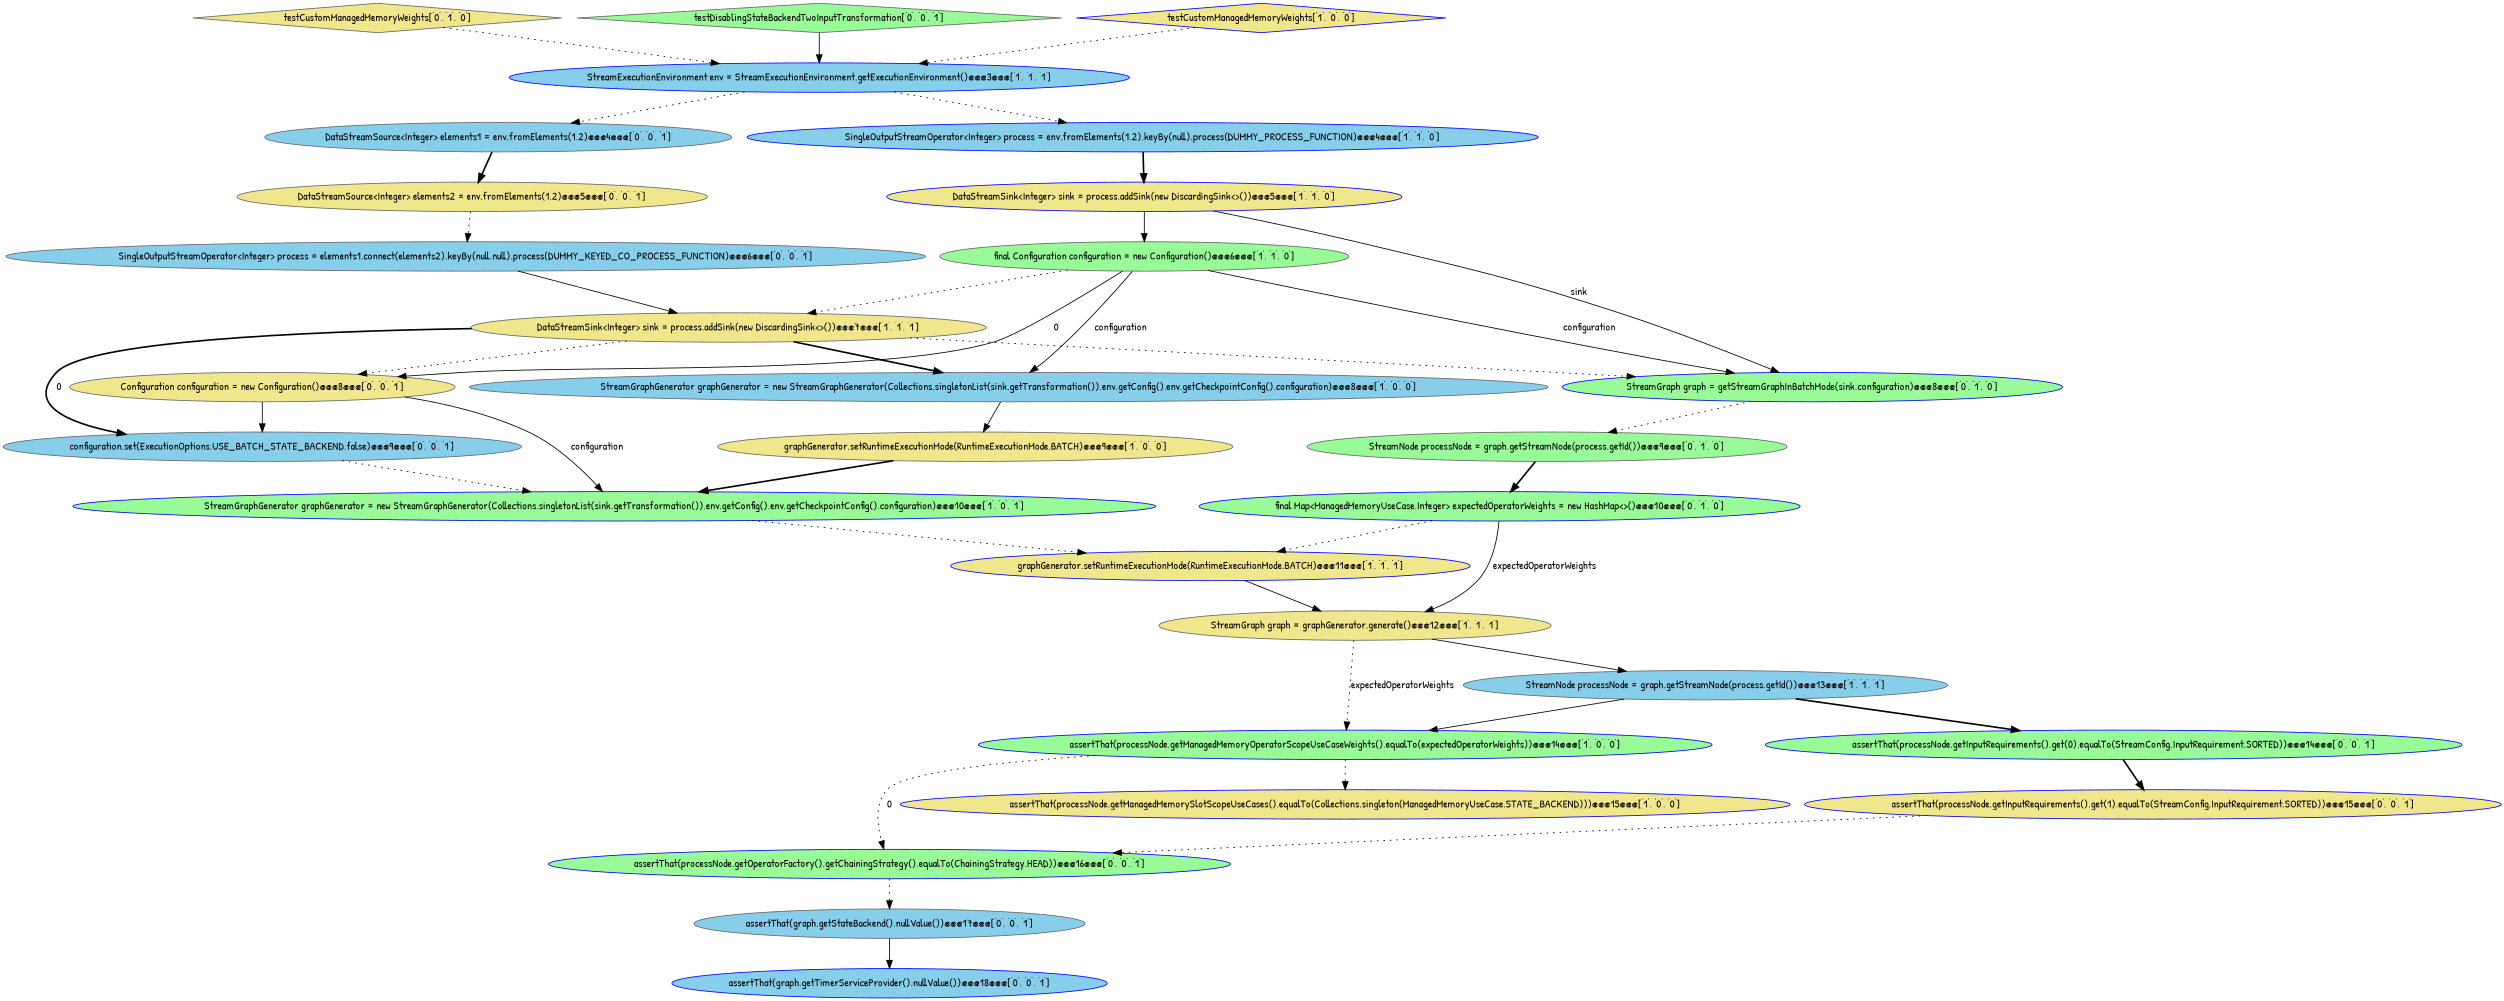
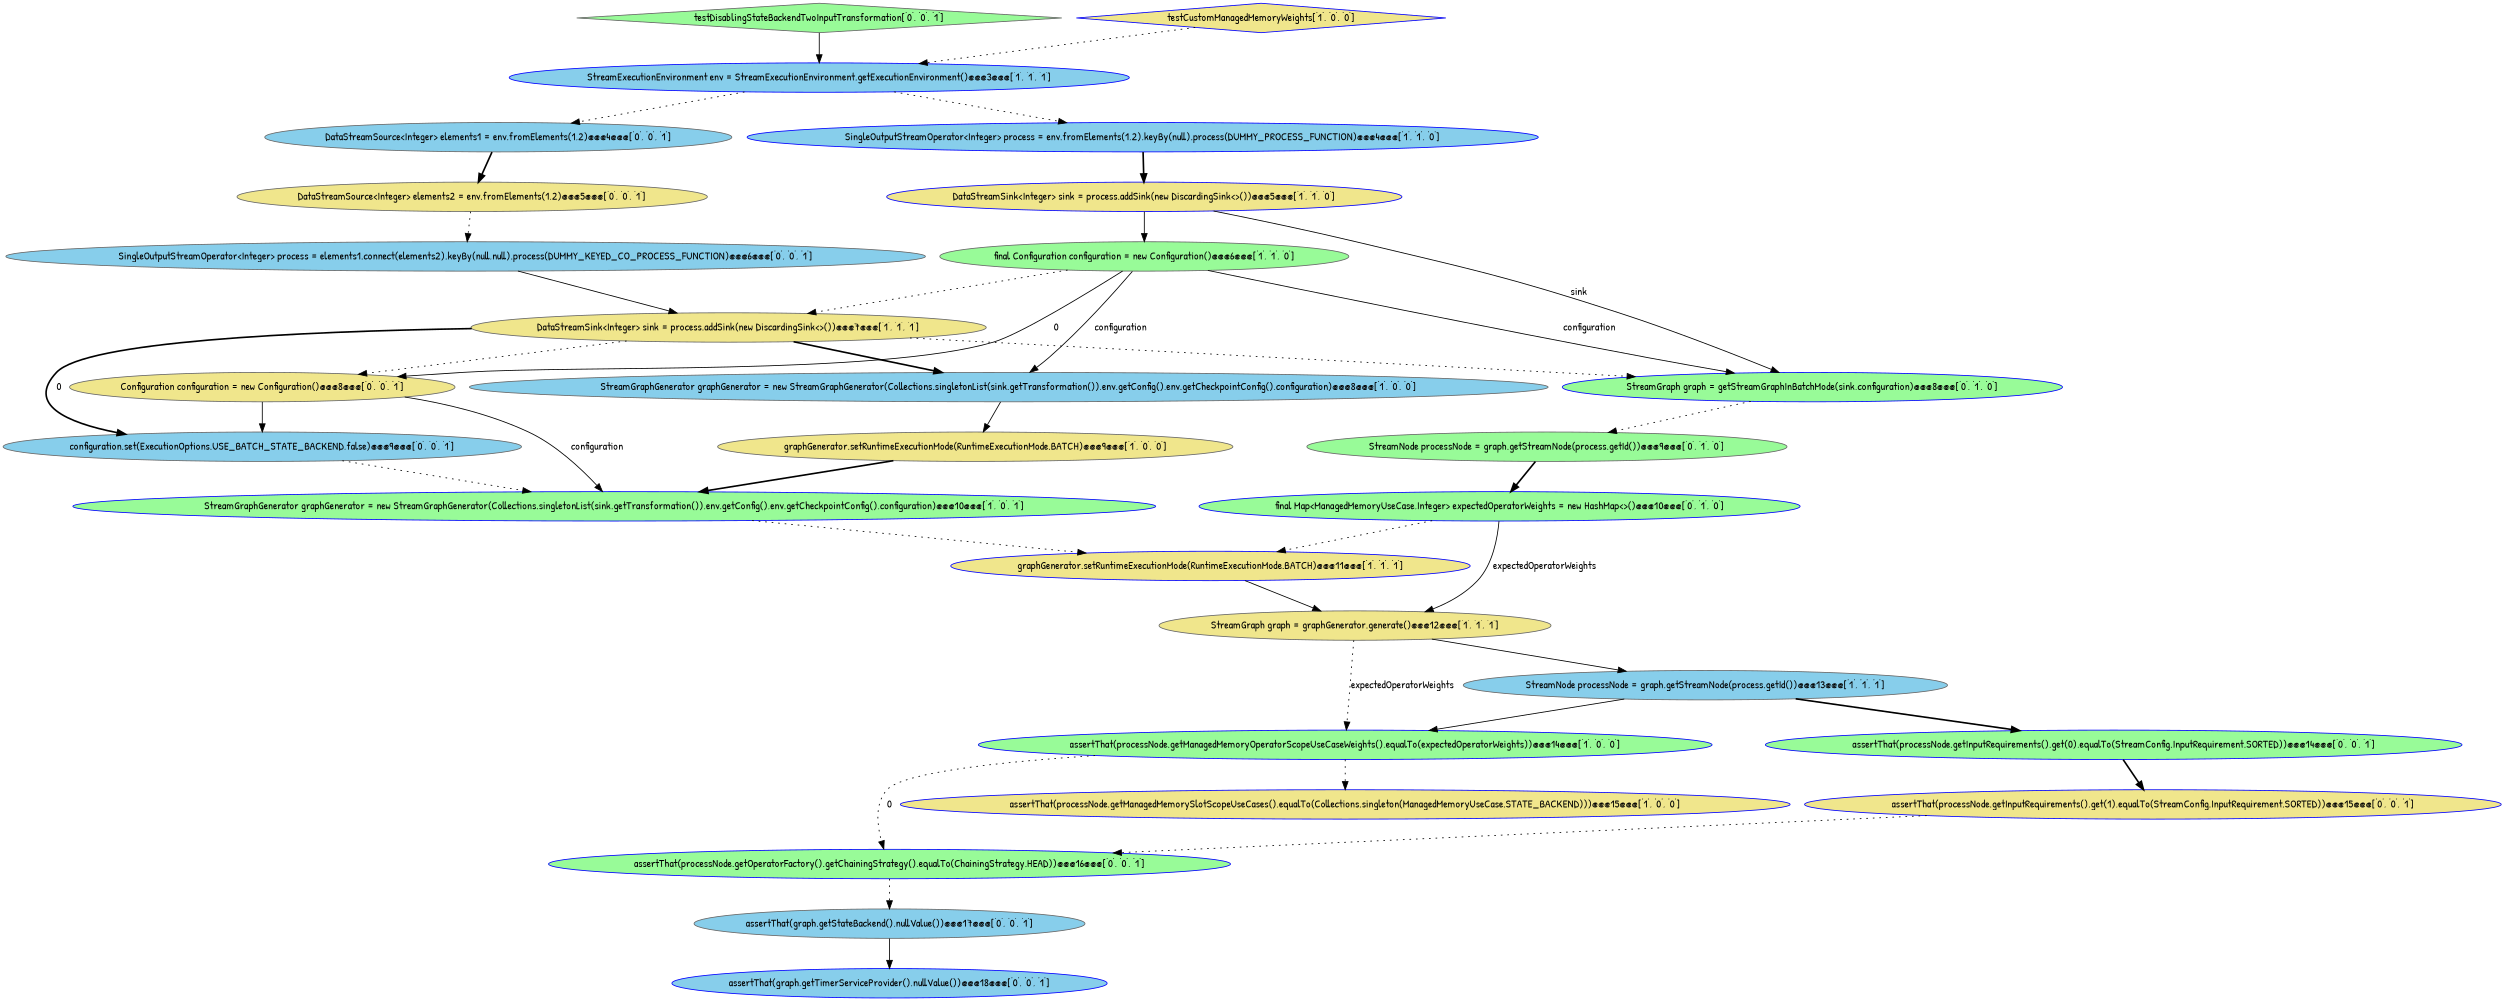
(377, 18) -> none
